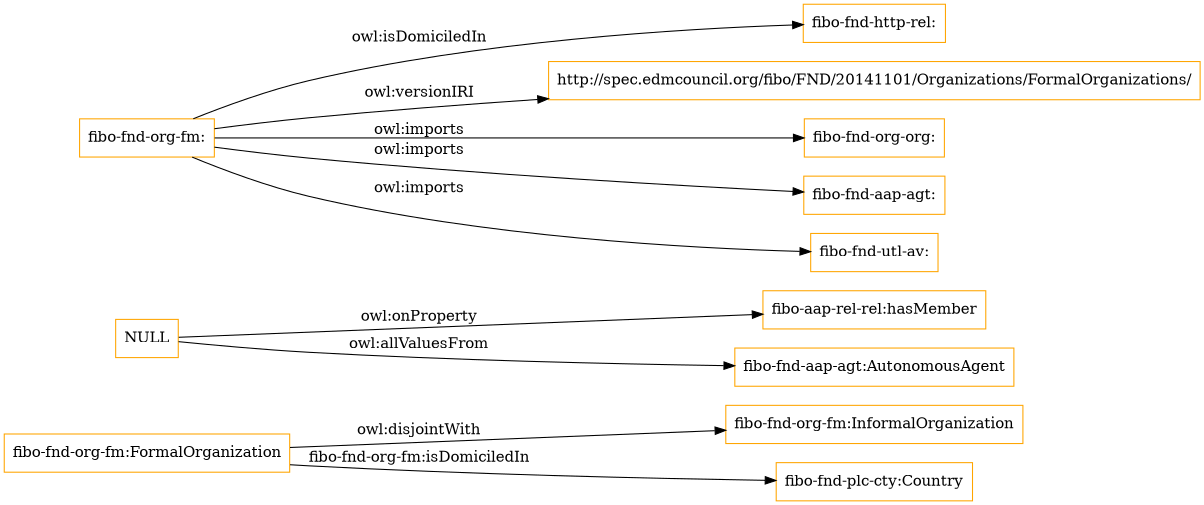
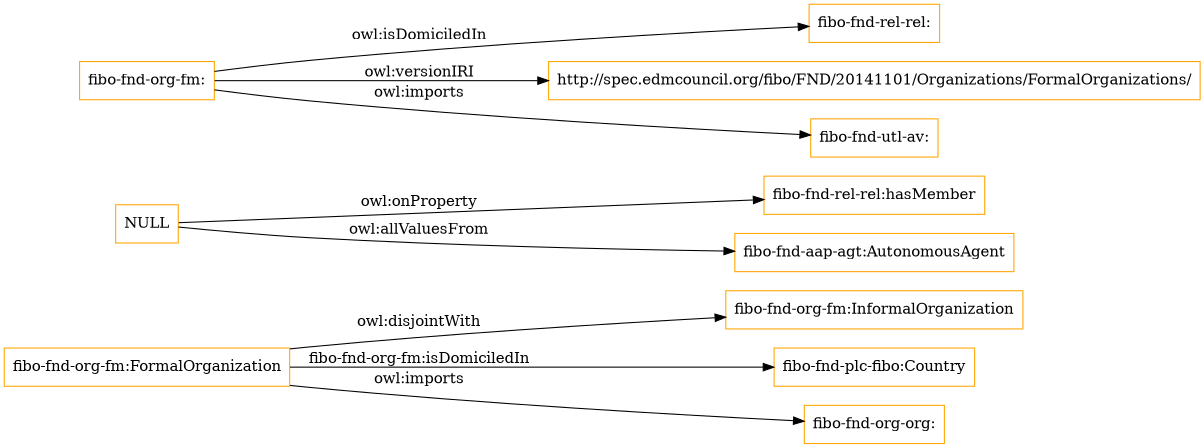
(874, 23) -> (874, 23)
(504, 138) -> (542, 406)
(874, 195) -> none
(874, 310) -> (874, 195)
(874, 482) -> (874, 367)
